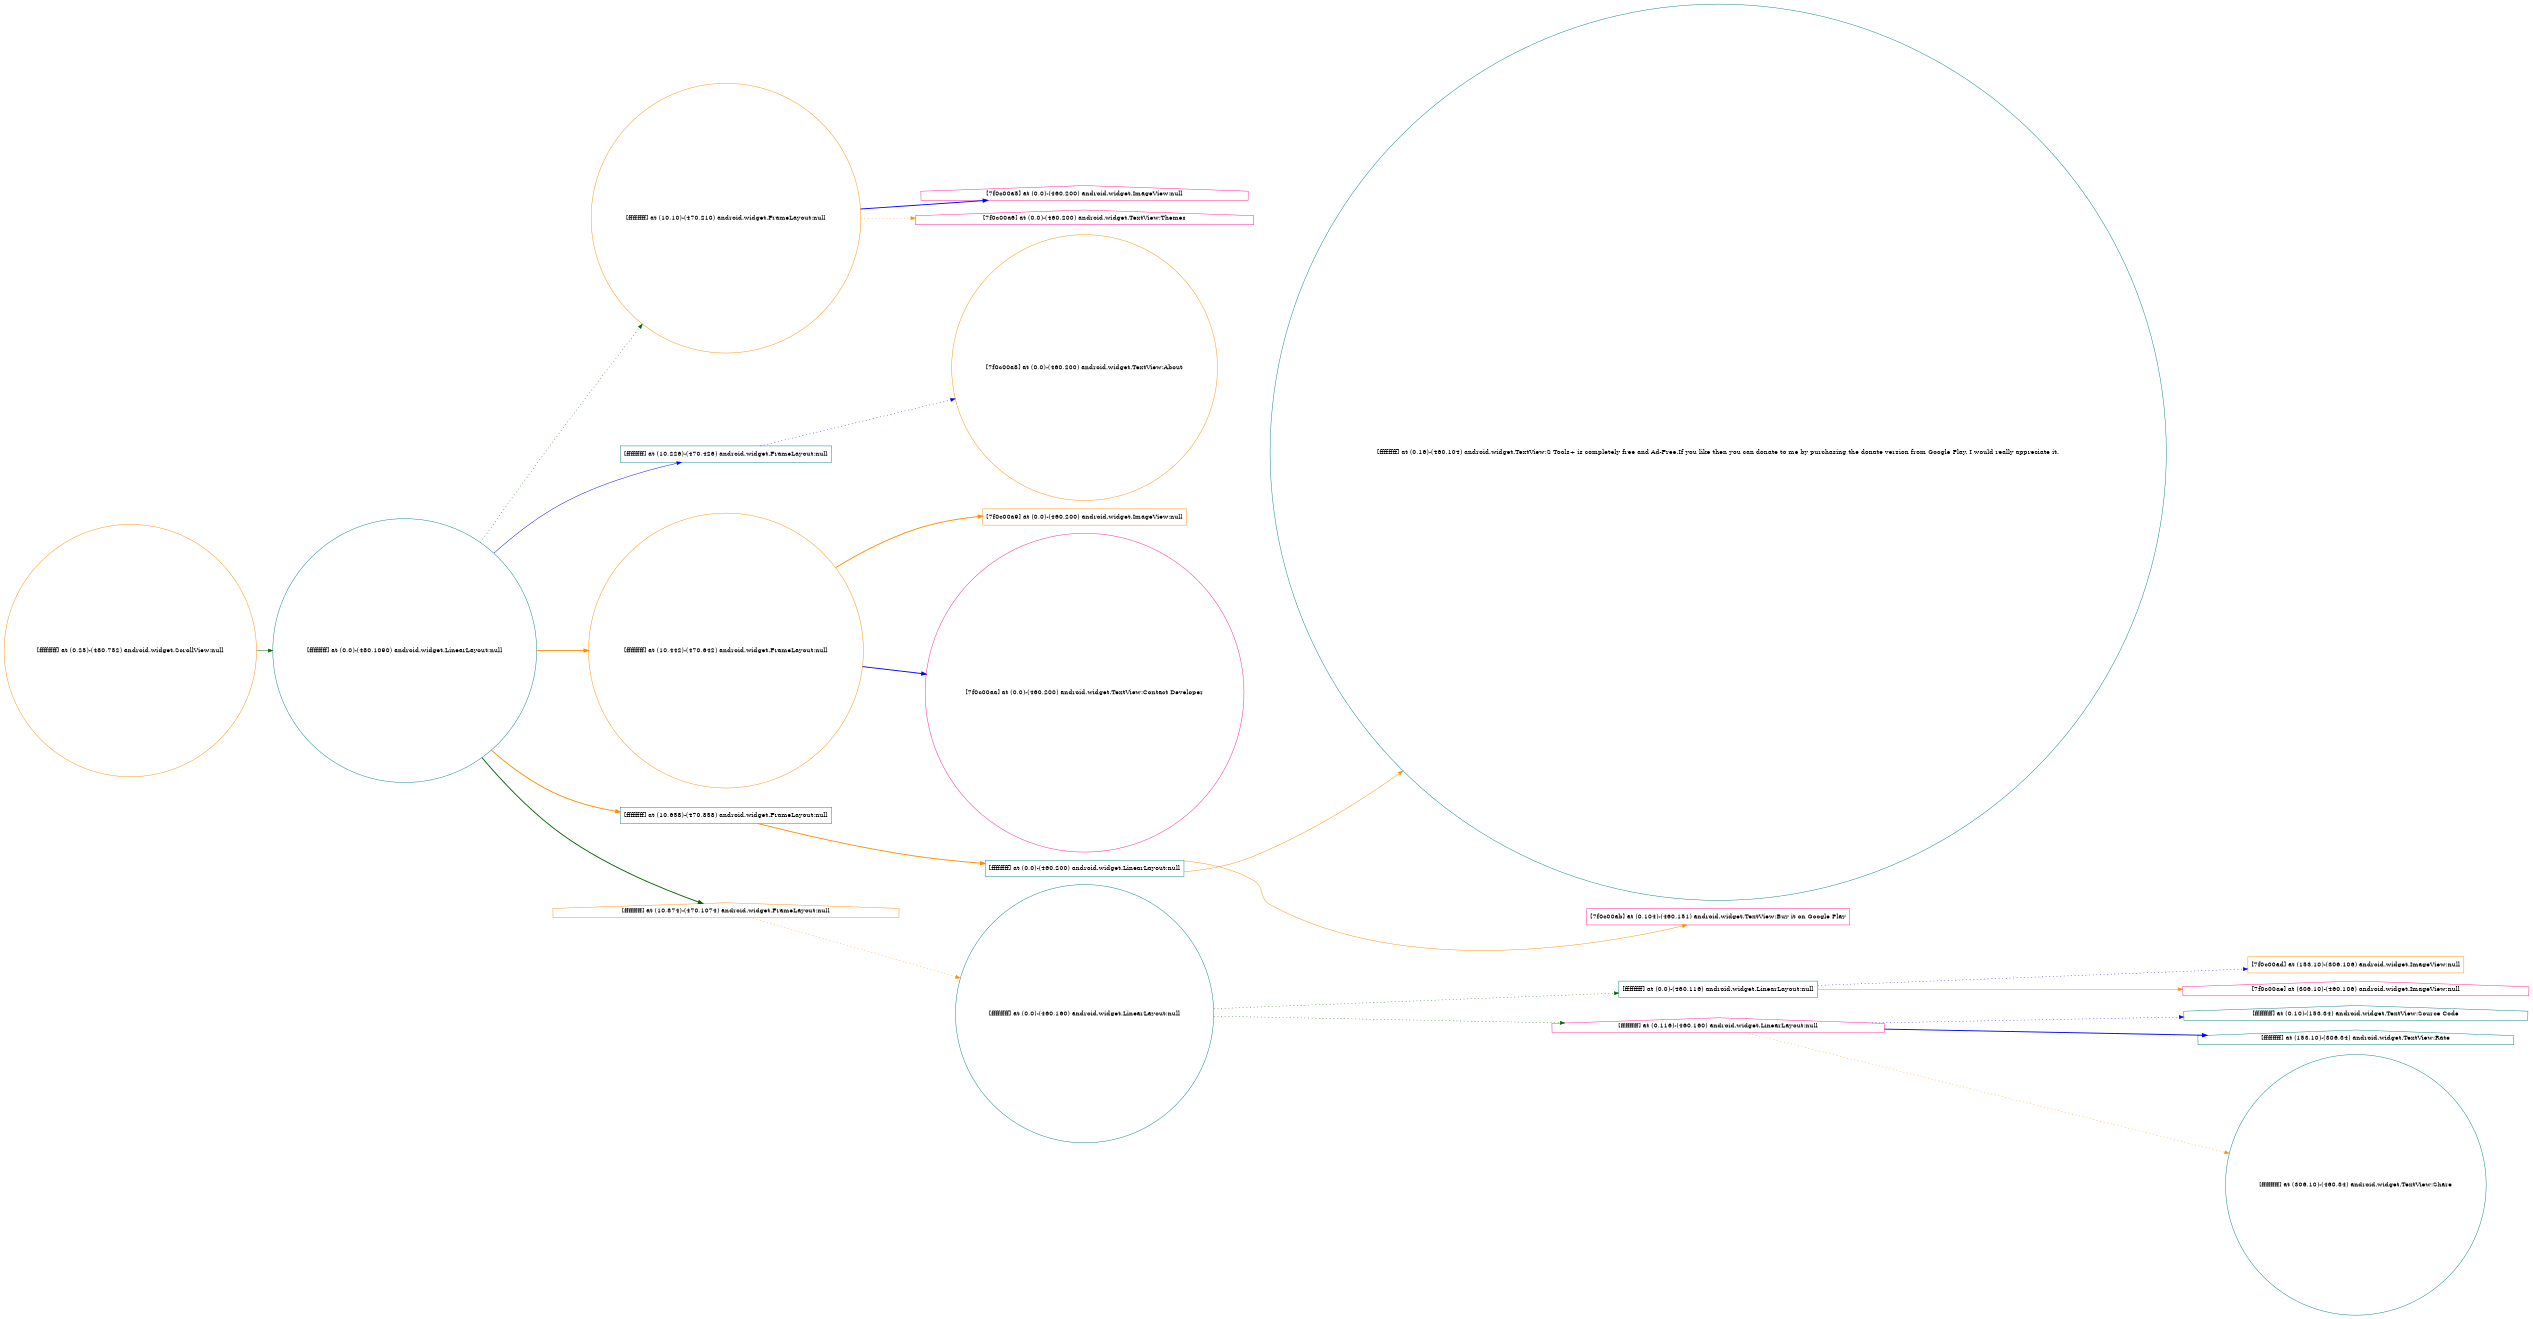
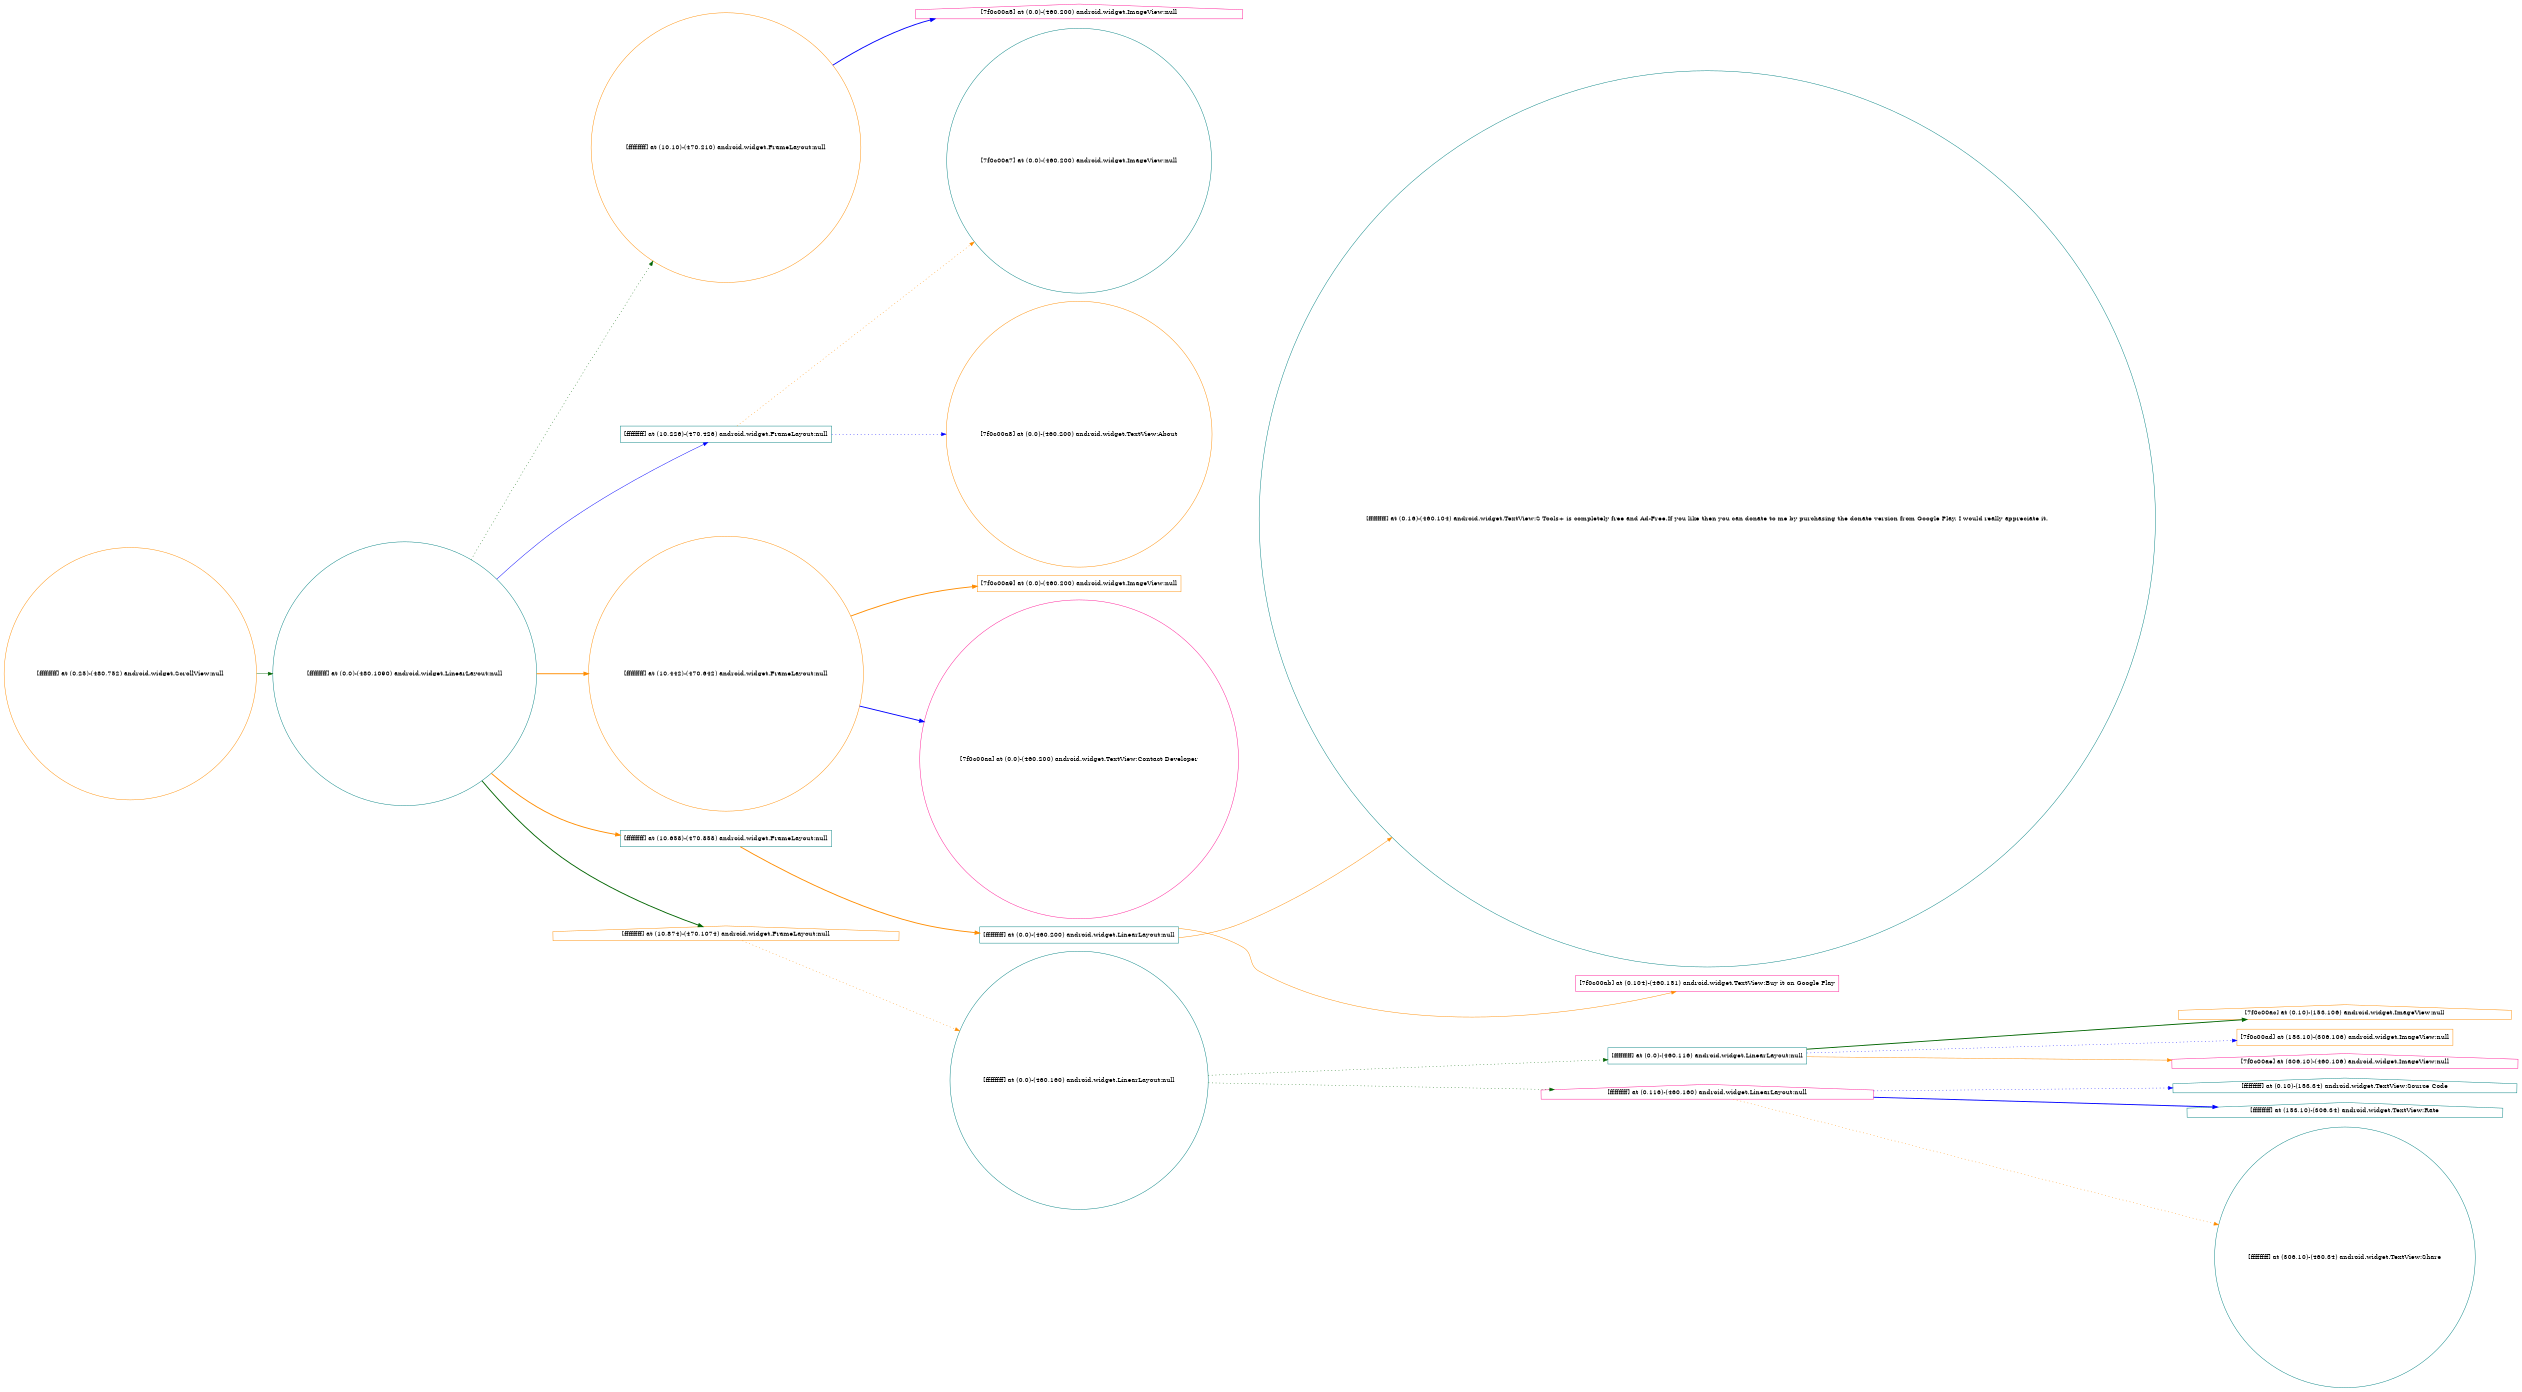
none -> (1079, 161)
(1085, 218) -> none
none -> (2345, 1013)
